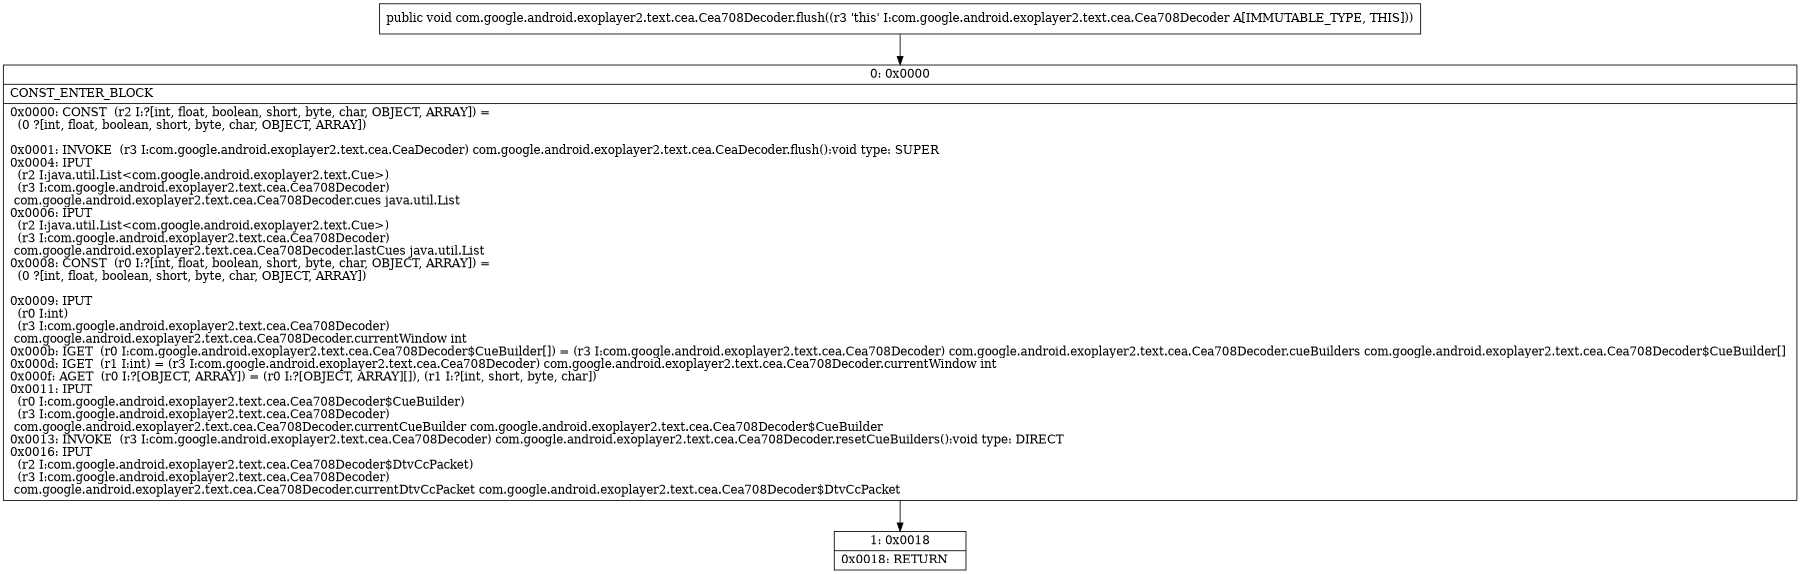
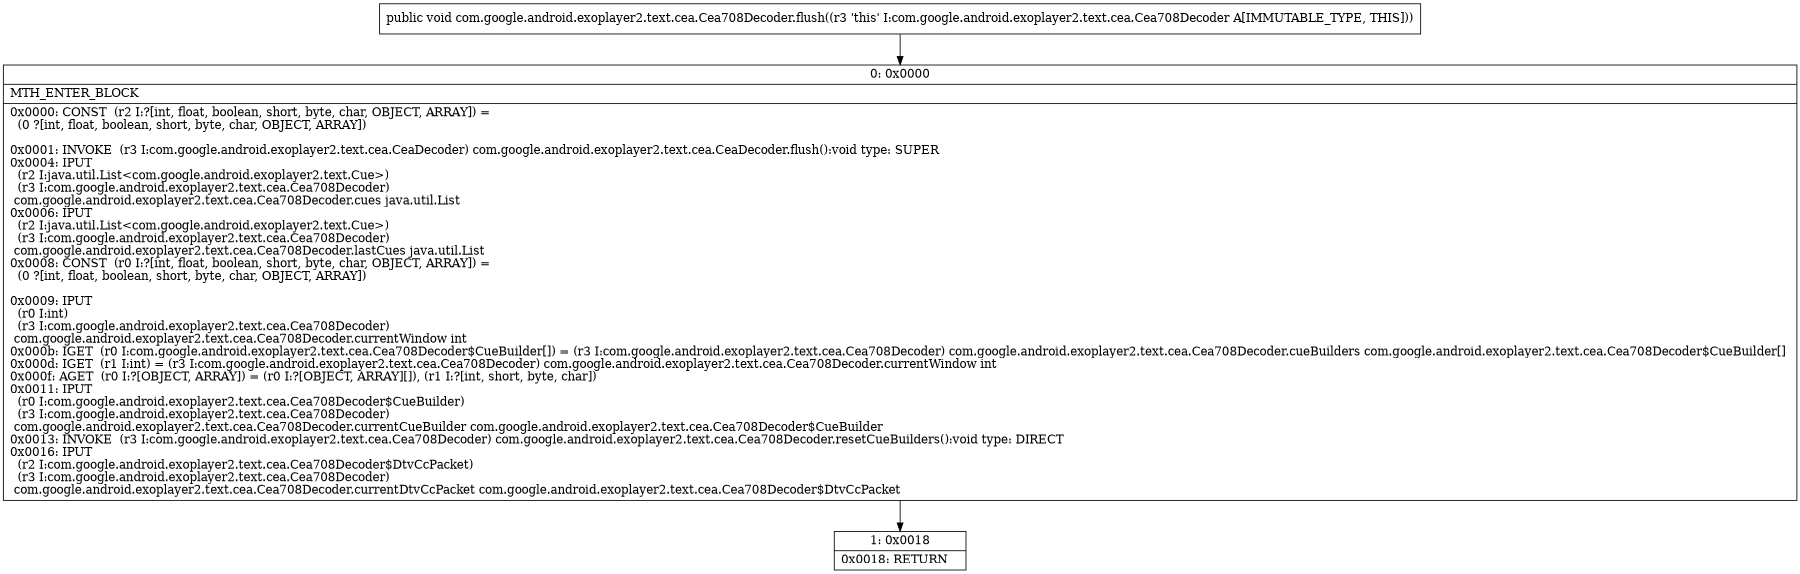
(82, 94) -> (75, 94)
